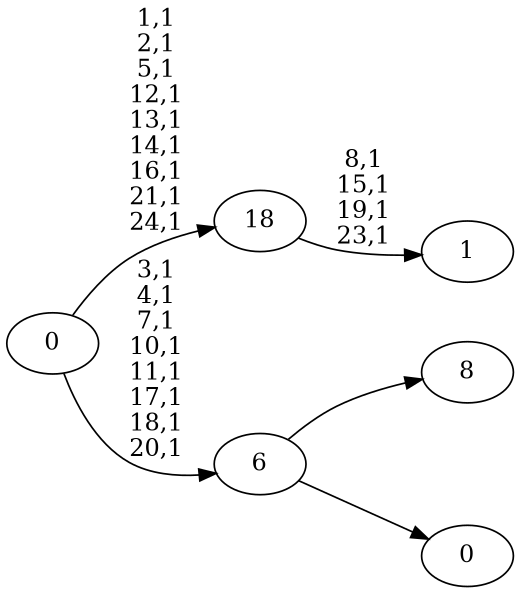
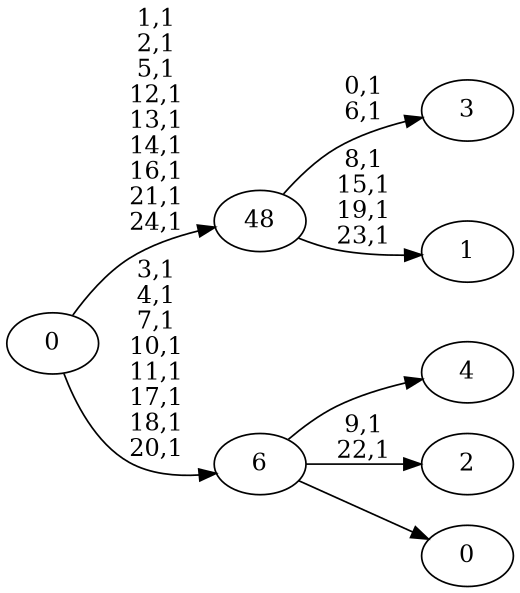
none -> (468, 111)
(260, 221) -> (260, 221)
(468, 372) -> (468, 372)
none -> (468, 464)
